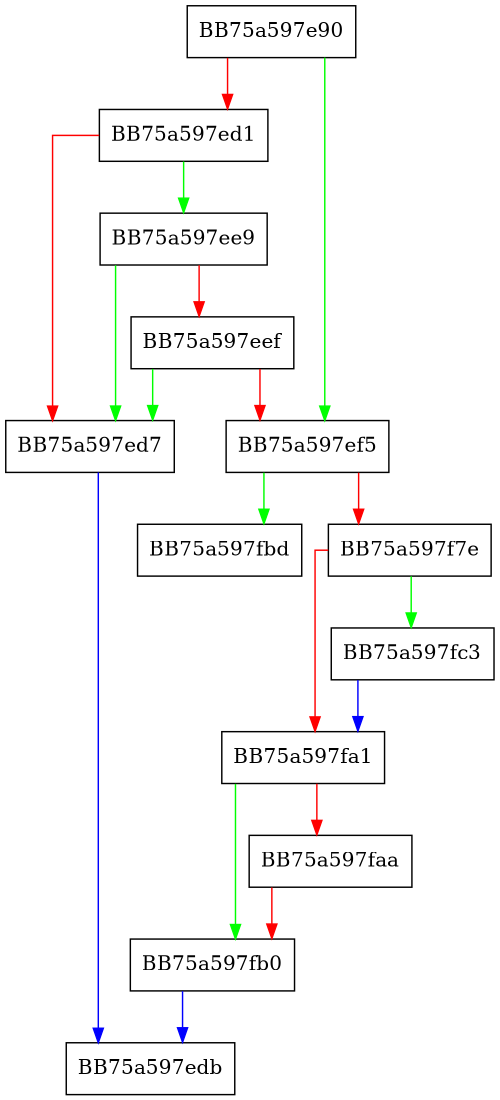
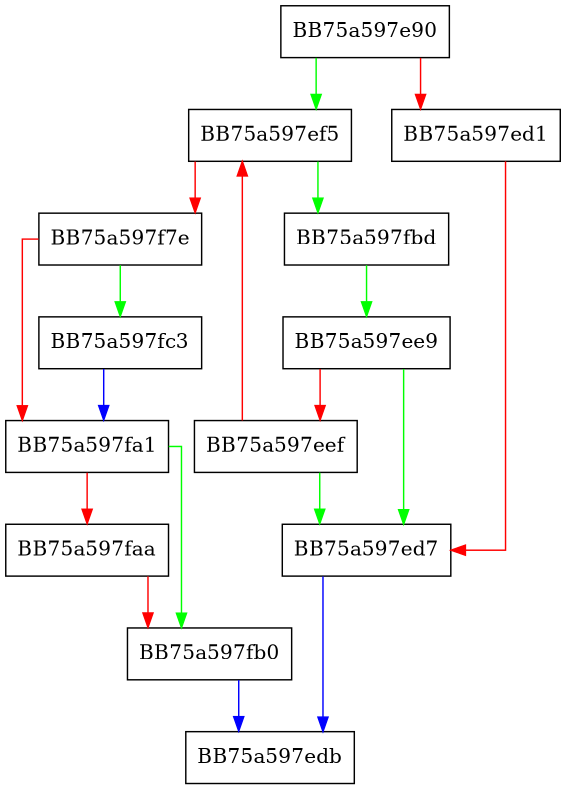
(184, 180) -> (367, 284)
